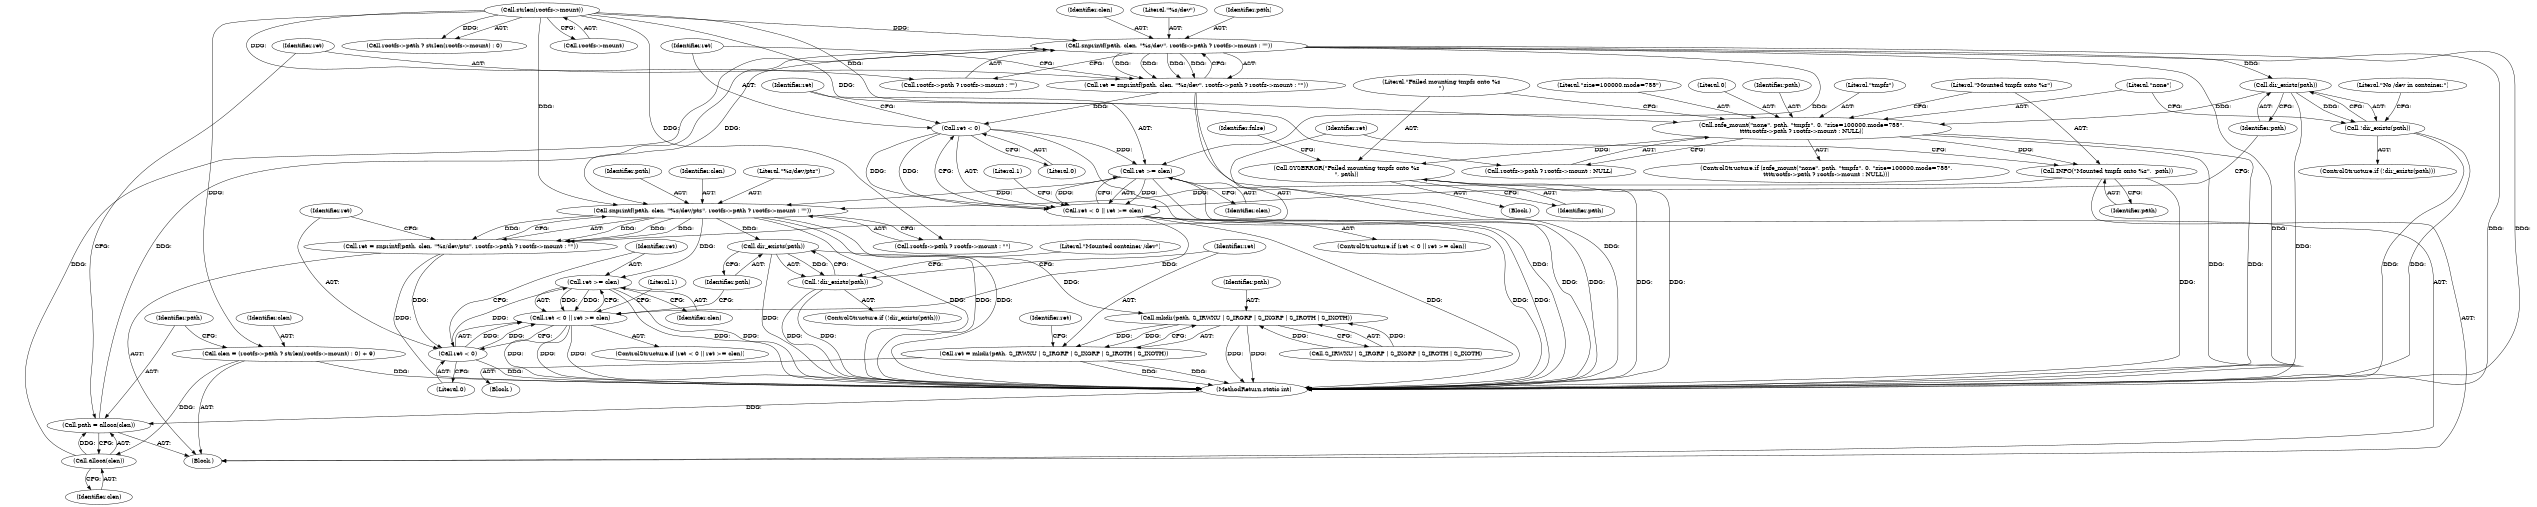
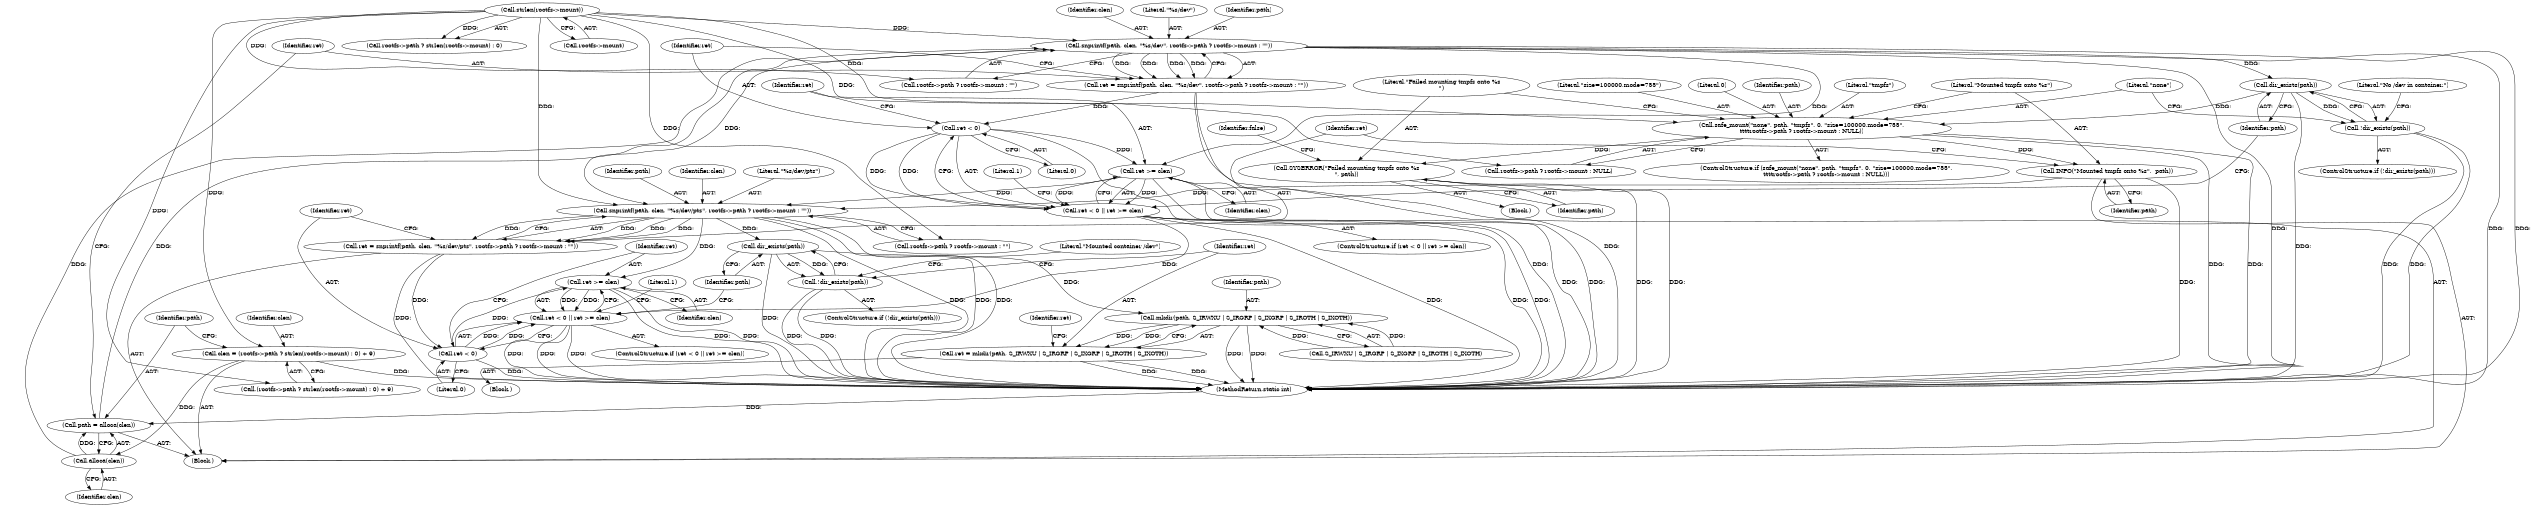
none -> (317, 390)
